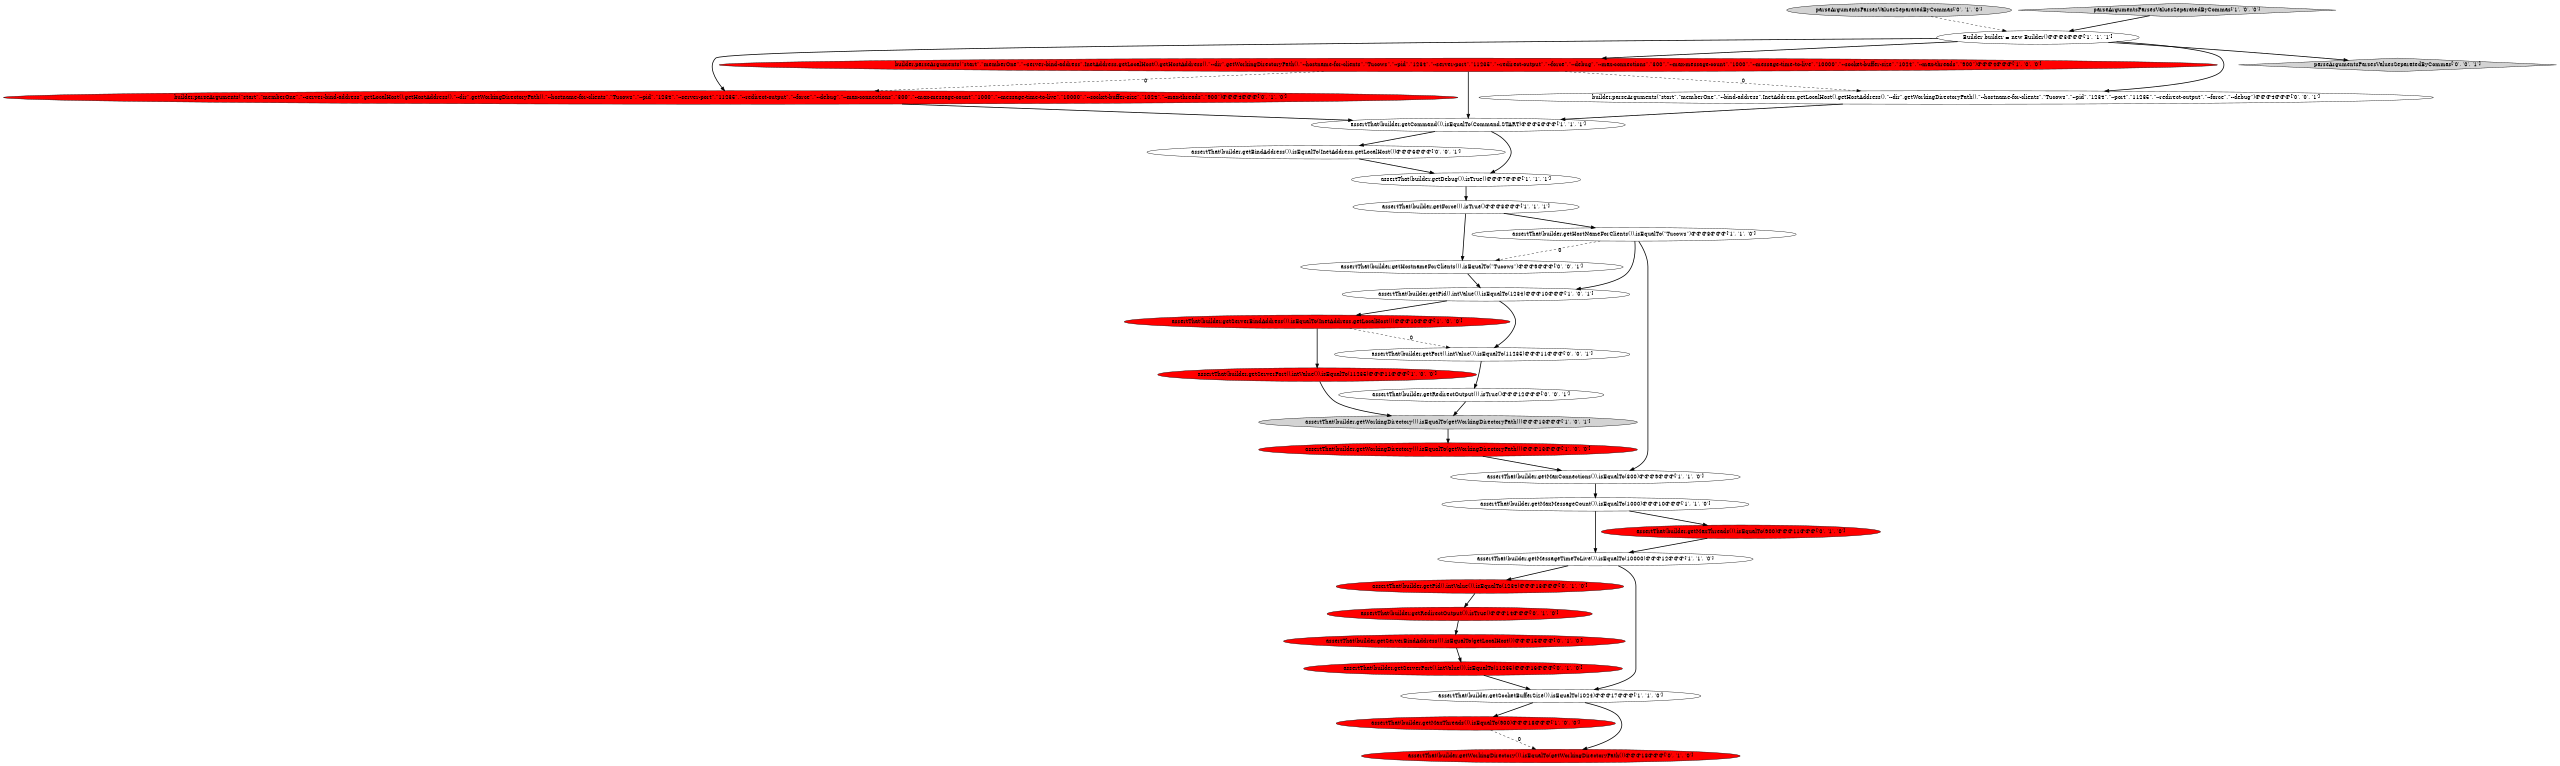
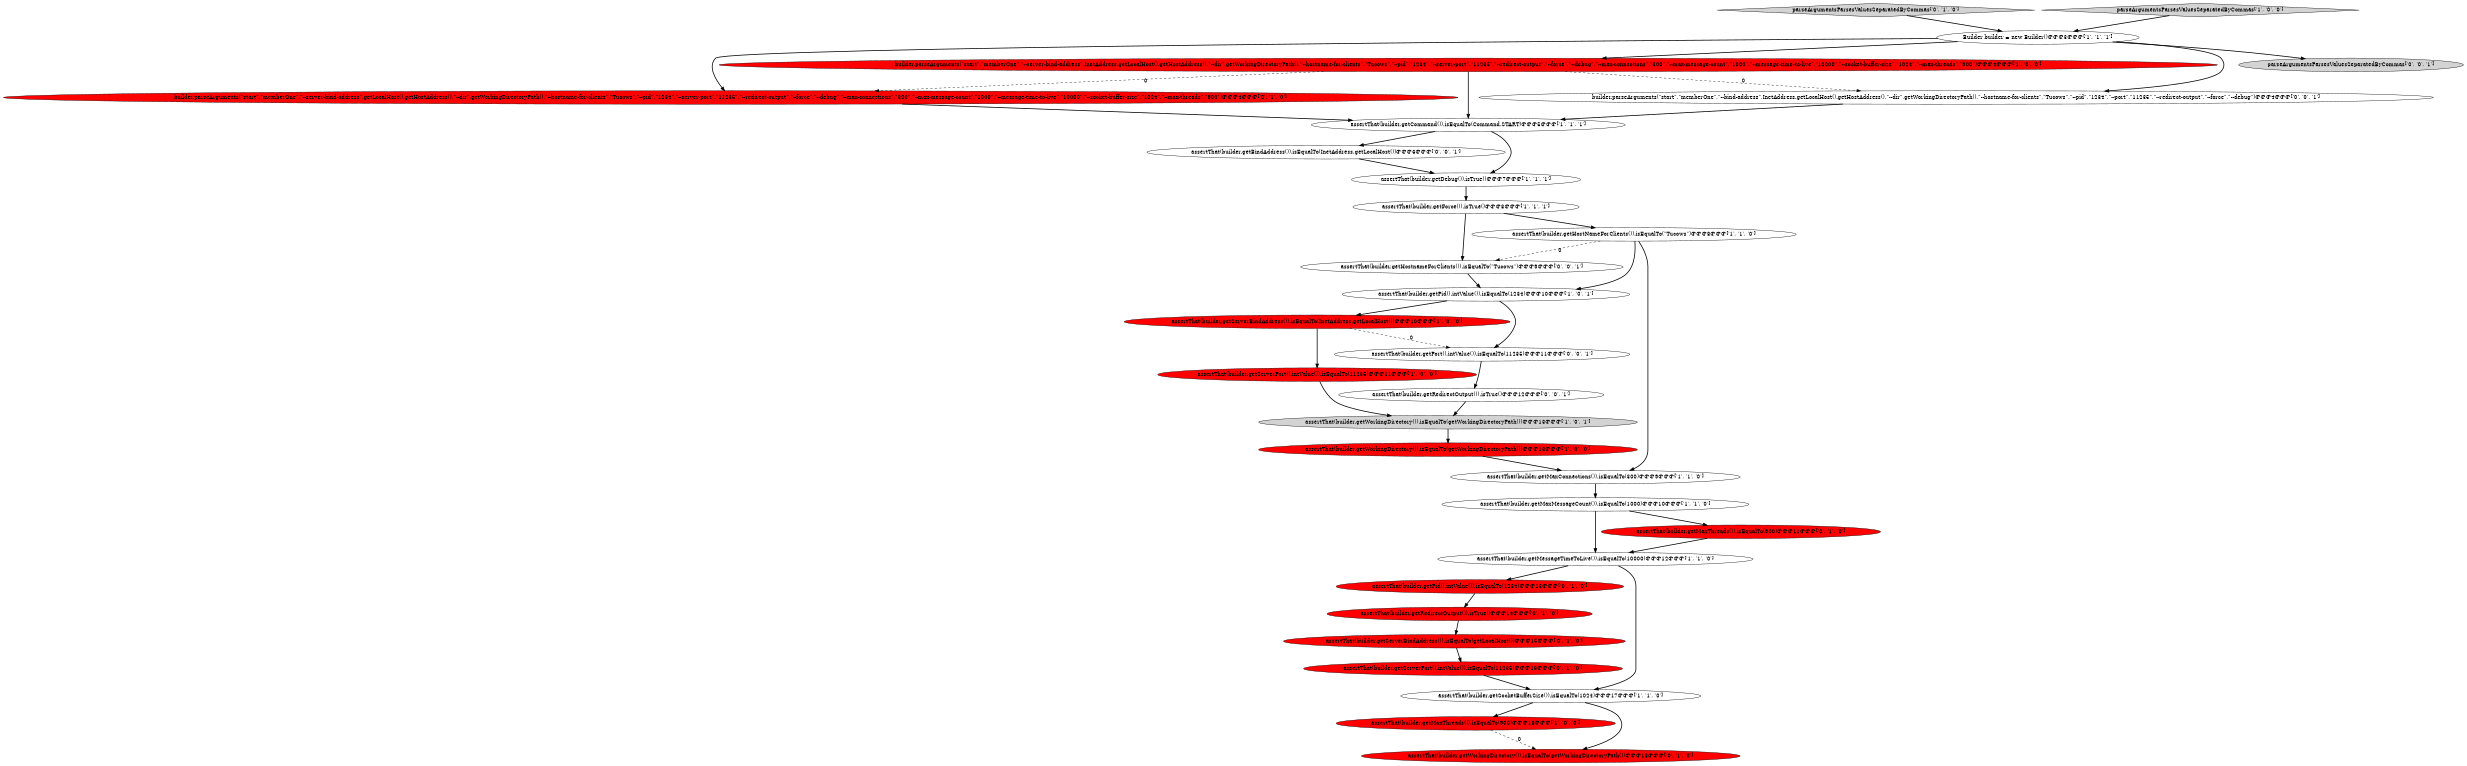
(1899, 10) -> (1876, 10)
(1967, 23) -> (1952, 23)
(2398, 65) -> (2351, 65)
